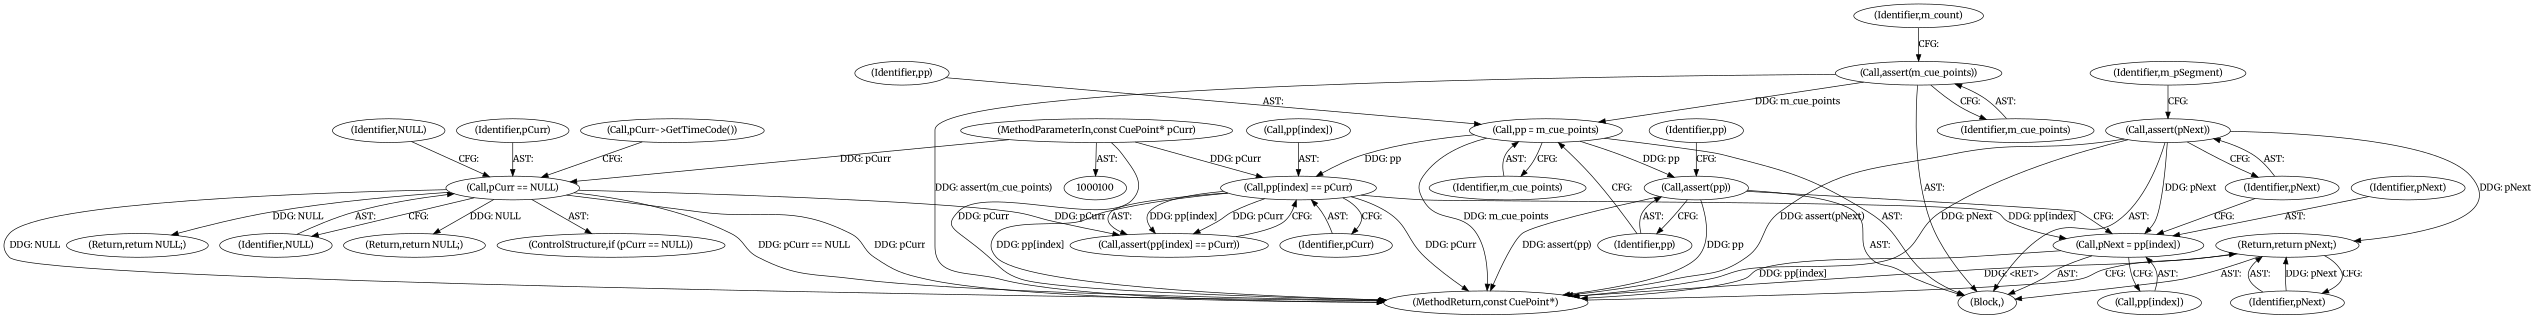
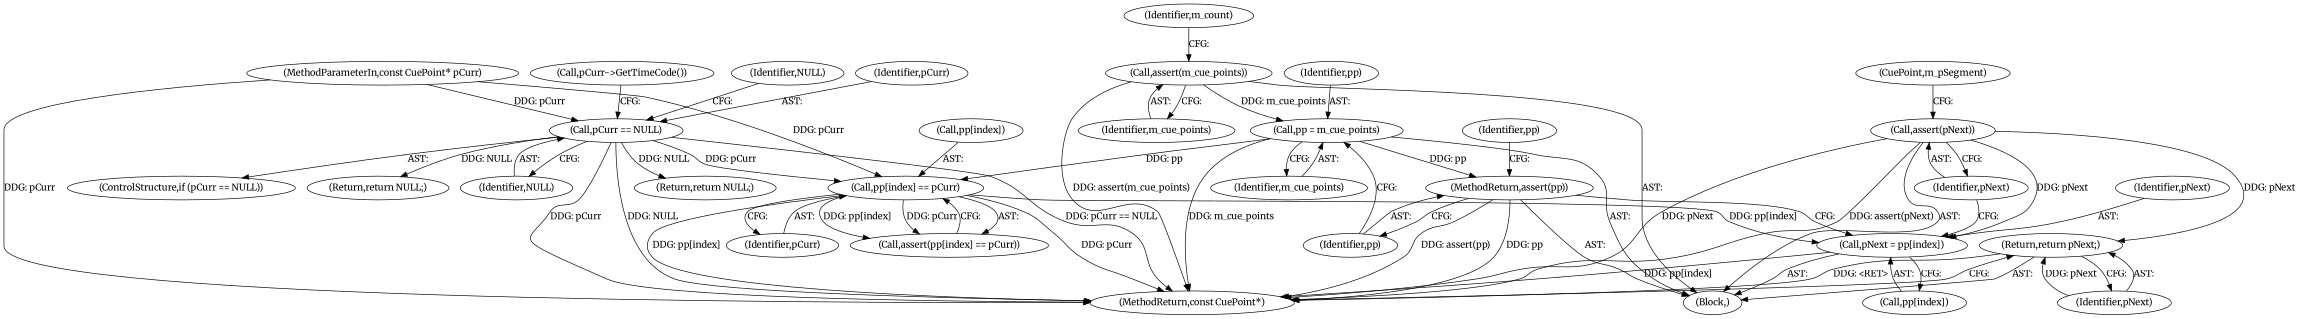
(2168, 73) -> (1933, 73)
(1095, 188) -> none
(1696, 188) -> (1509, 188)
(847, 200) -> (741, 170)
